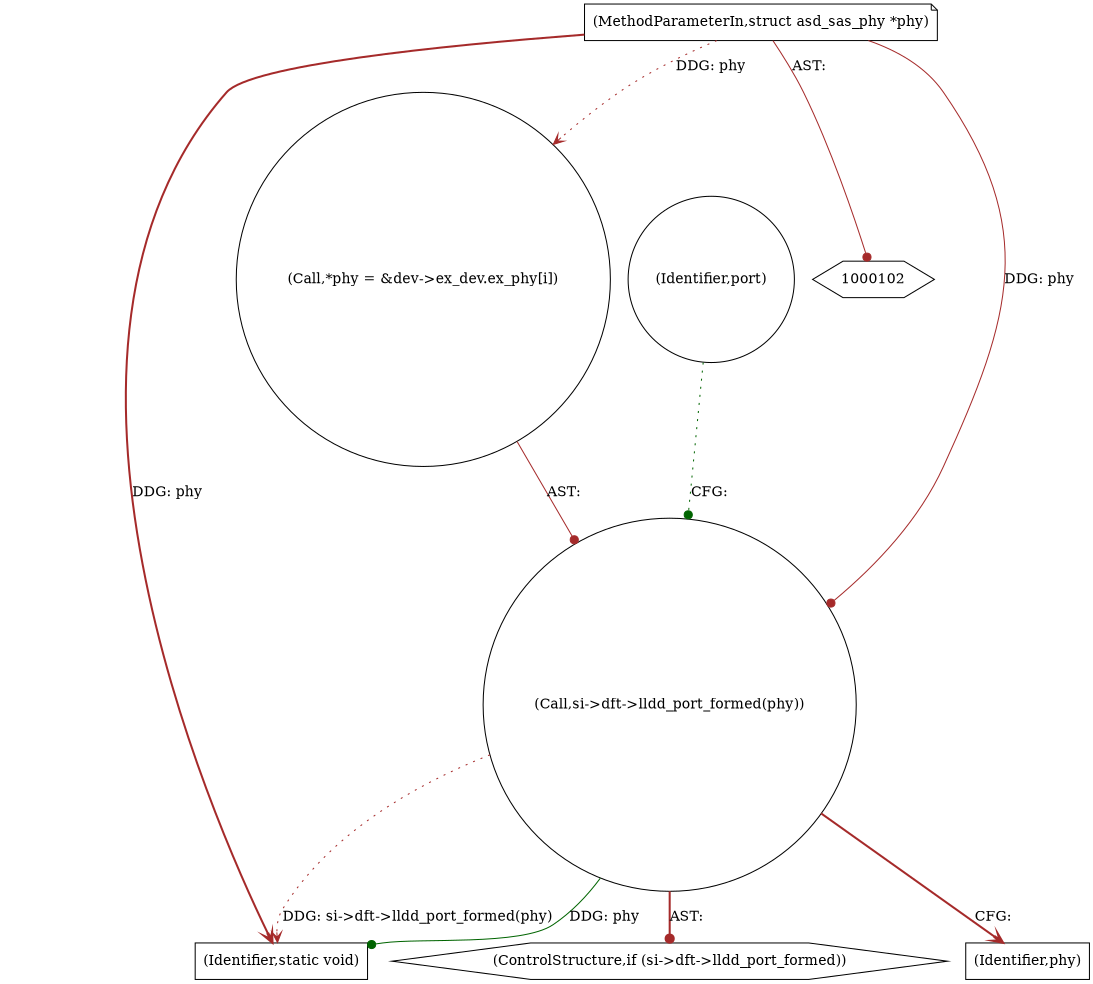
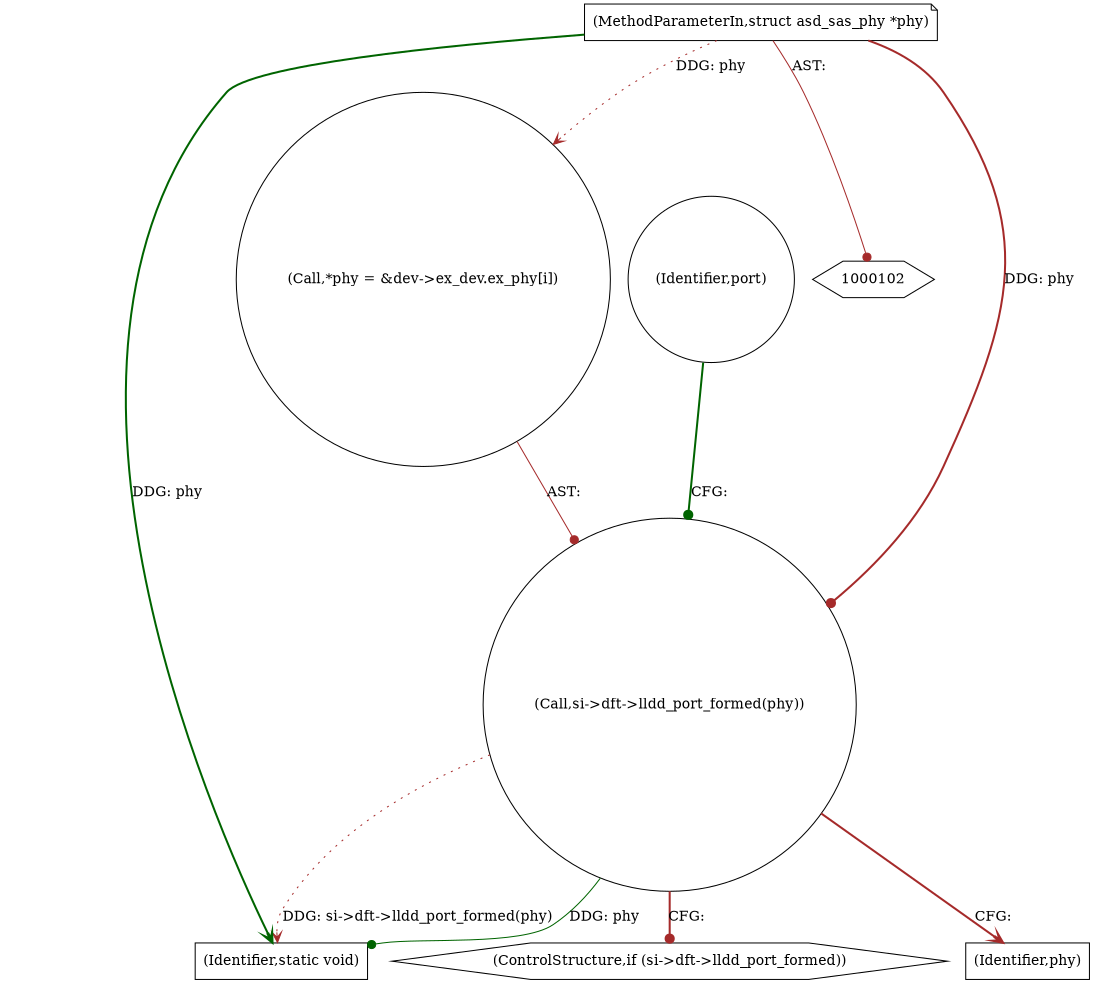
(999, 318) -> (999, 318)
(131, 331) -> (131, 331)
(696, 437) -> (696, 437)
(689, 917) -> (689, 917)
